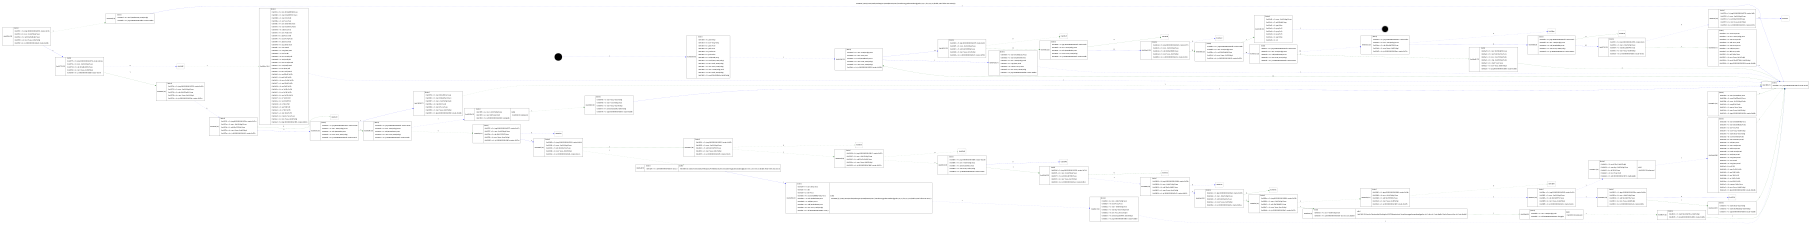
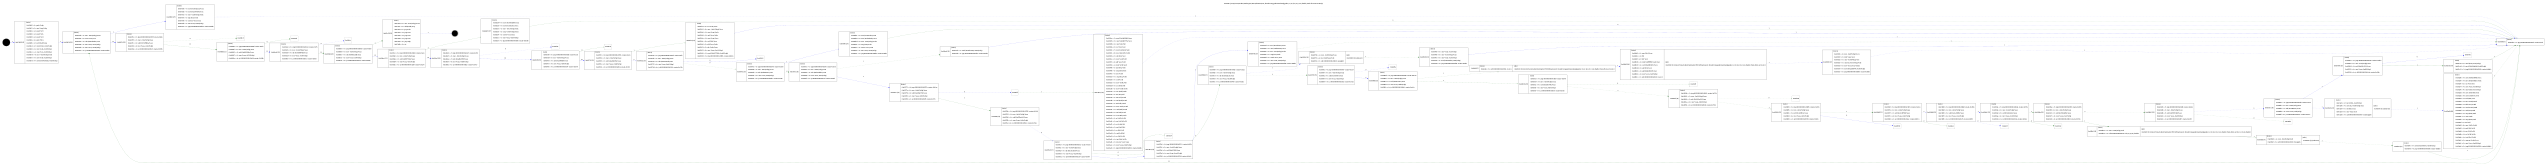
none -> (760, 72)
